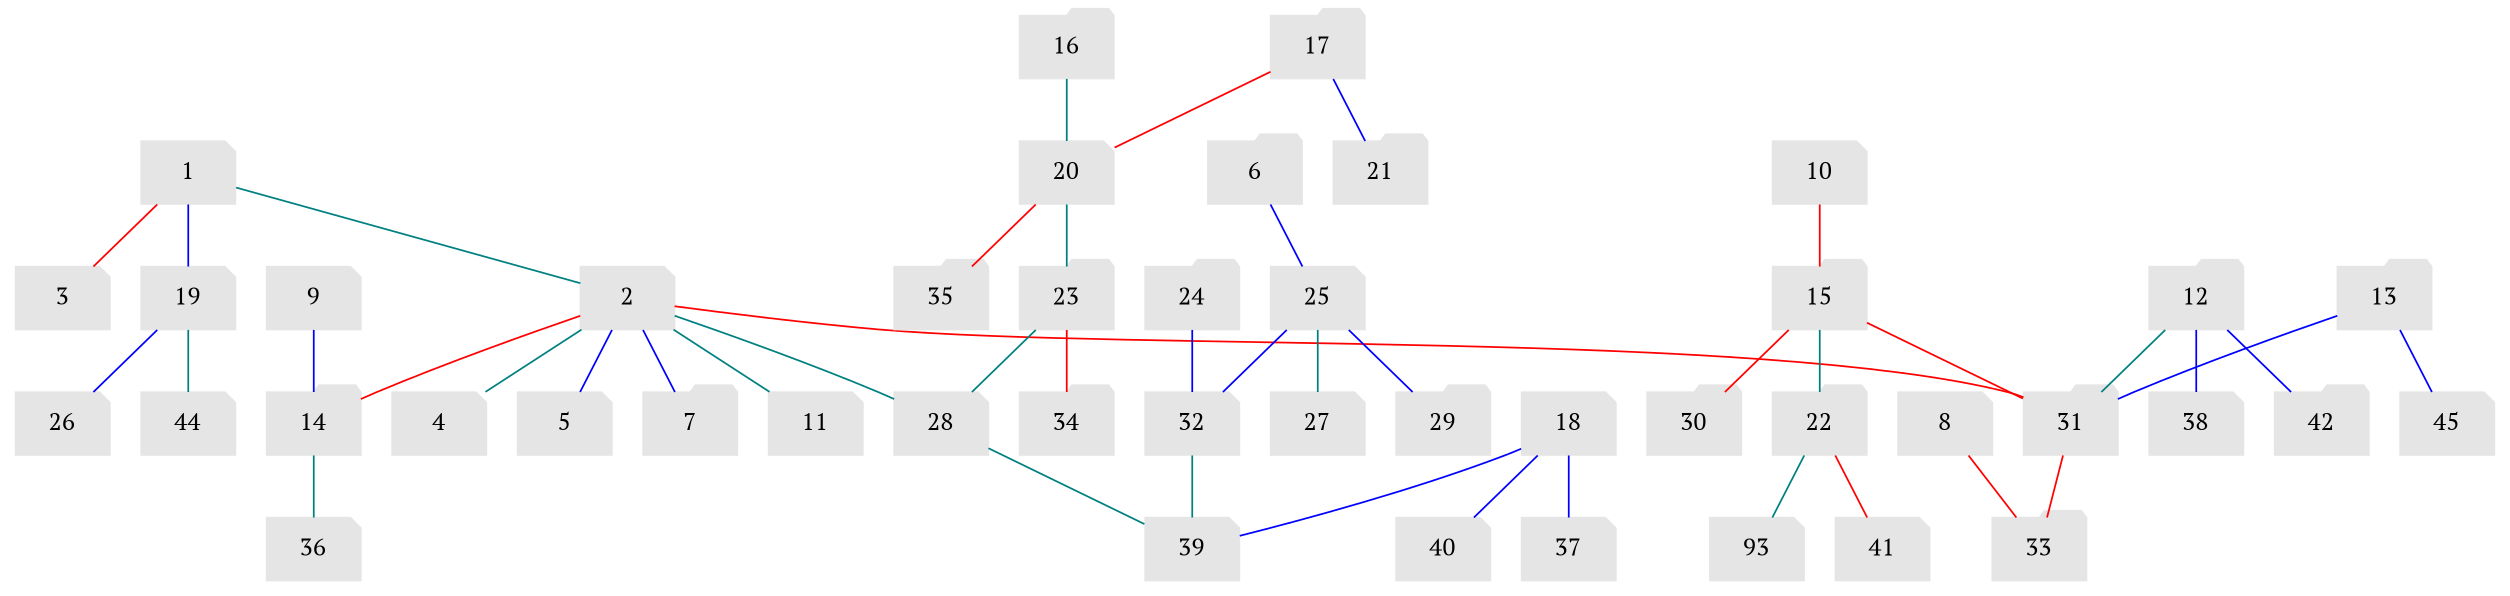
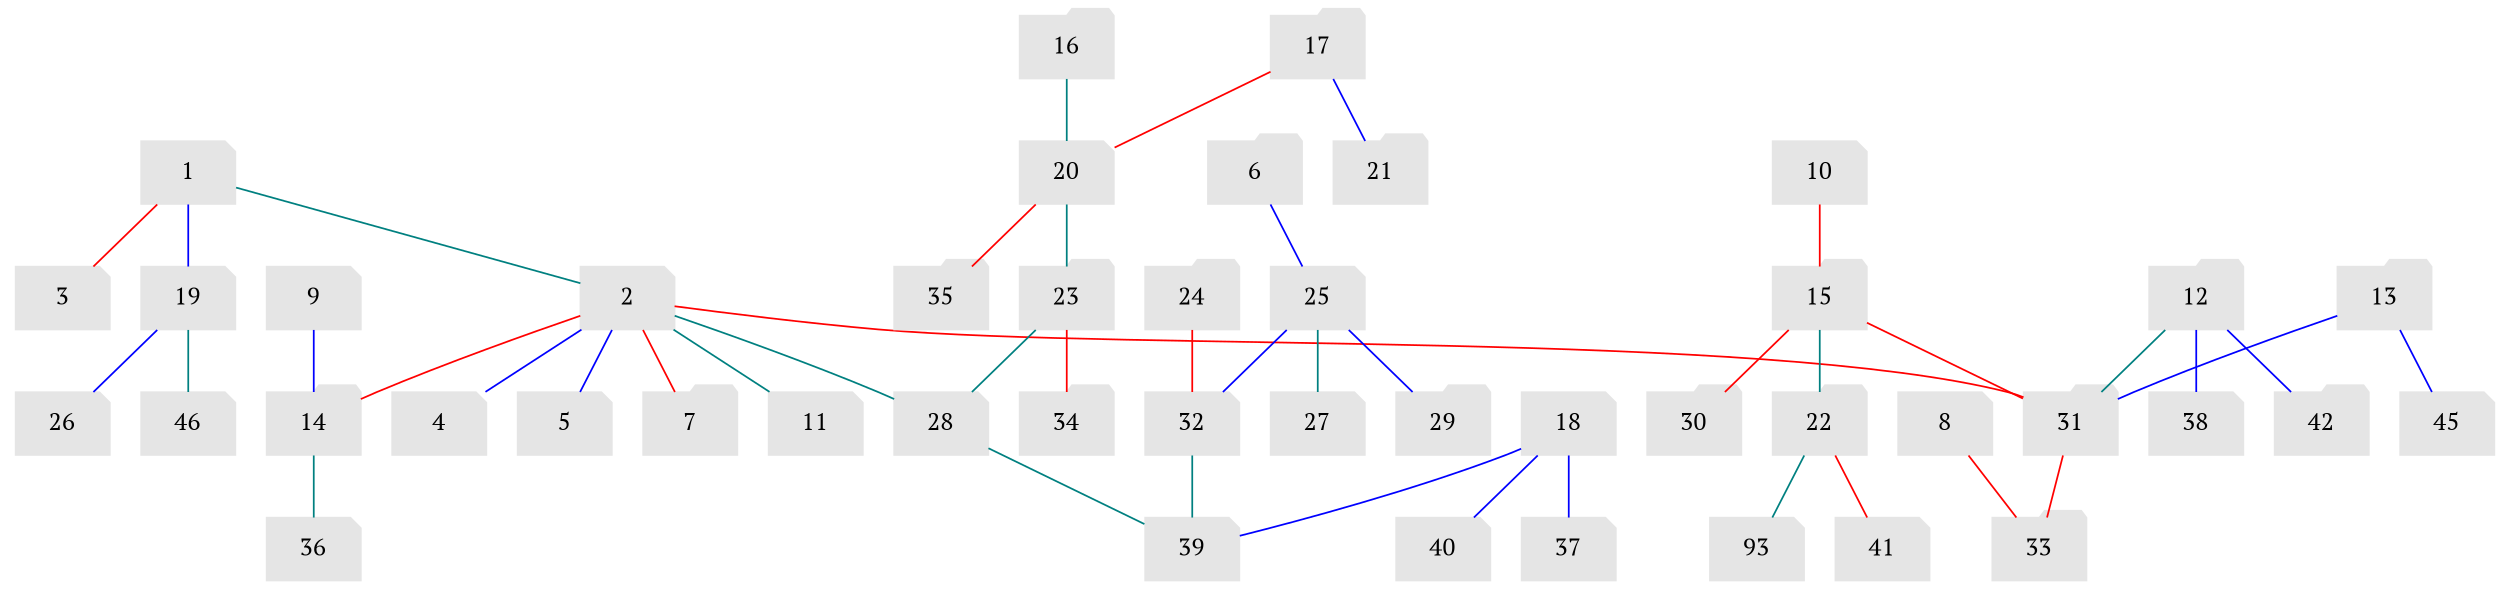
(533, 361) -> (533, 361)
(659, 361) -> (659, 361)
(1192, 361) -> (1192, 361)
(188, 424) -> (188, 424)
